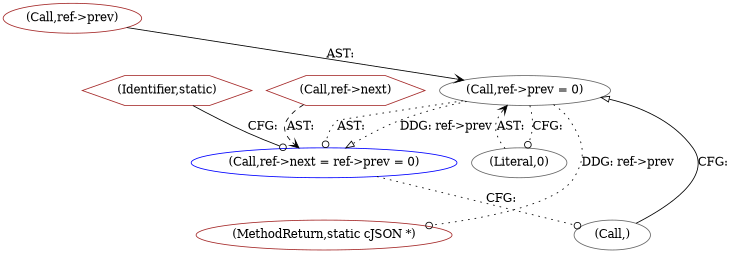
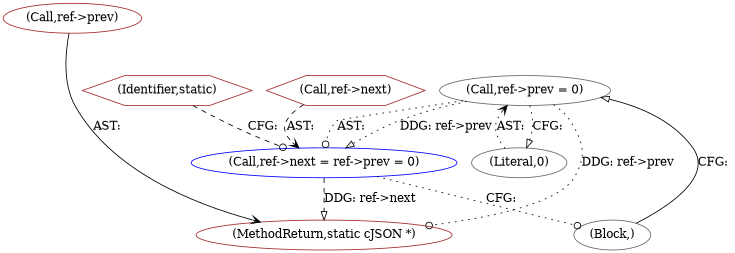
(291, 53) -> (122, 158)
(533, 123) -> (533, 123)
(236, 127) -> (236, 127)
none -> (324, 195)
(612, 235) -> (612, 235)
